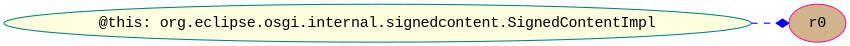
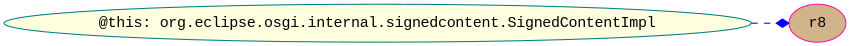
(817, 23) -> (817, 23)
